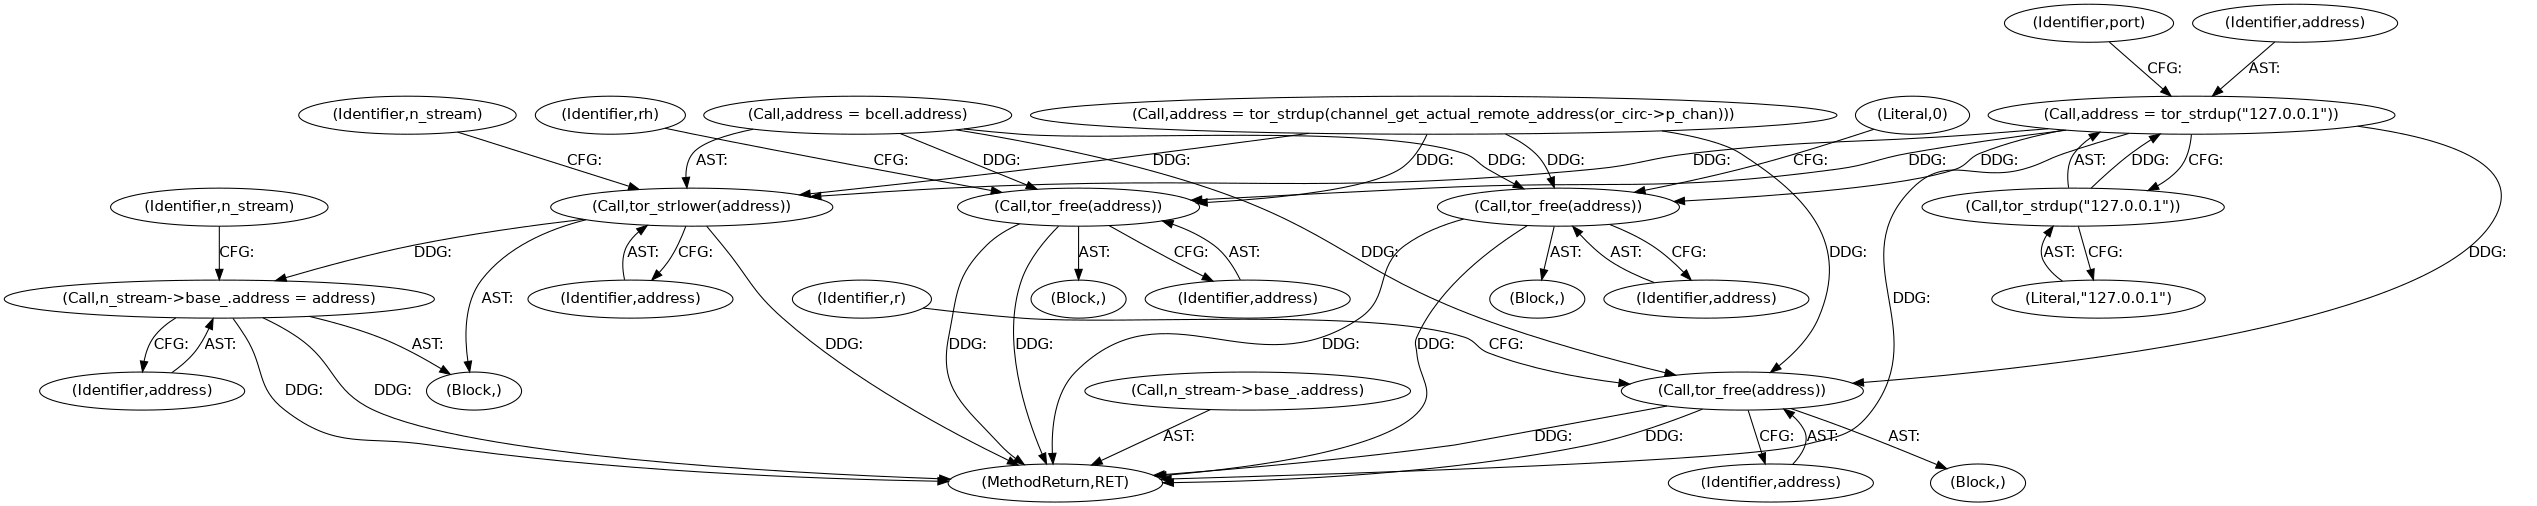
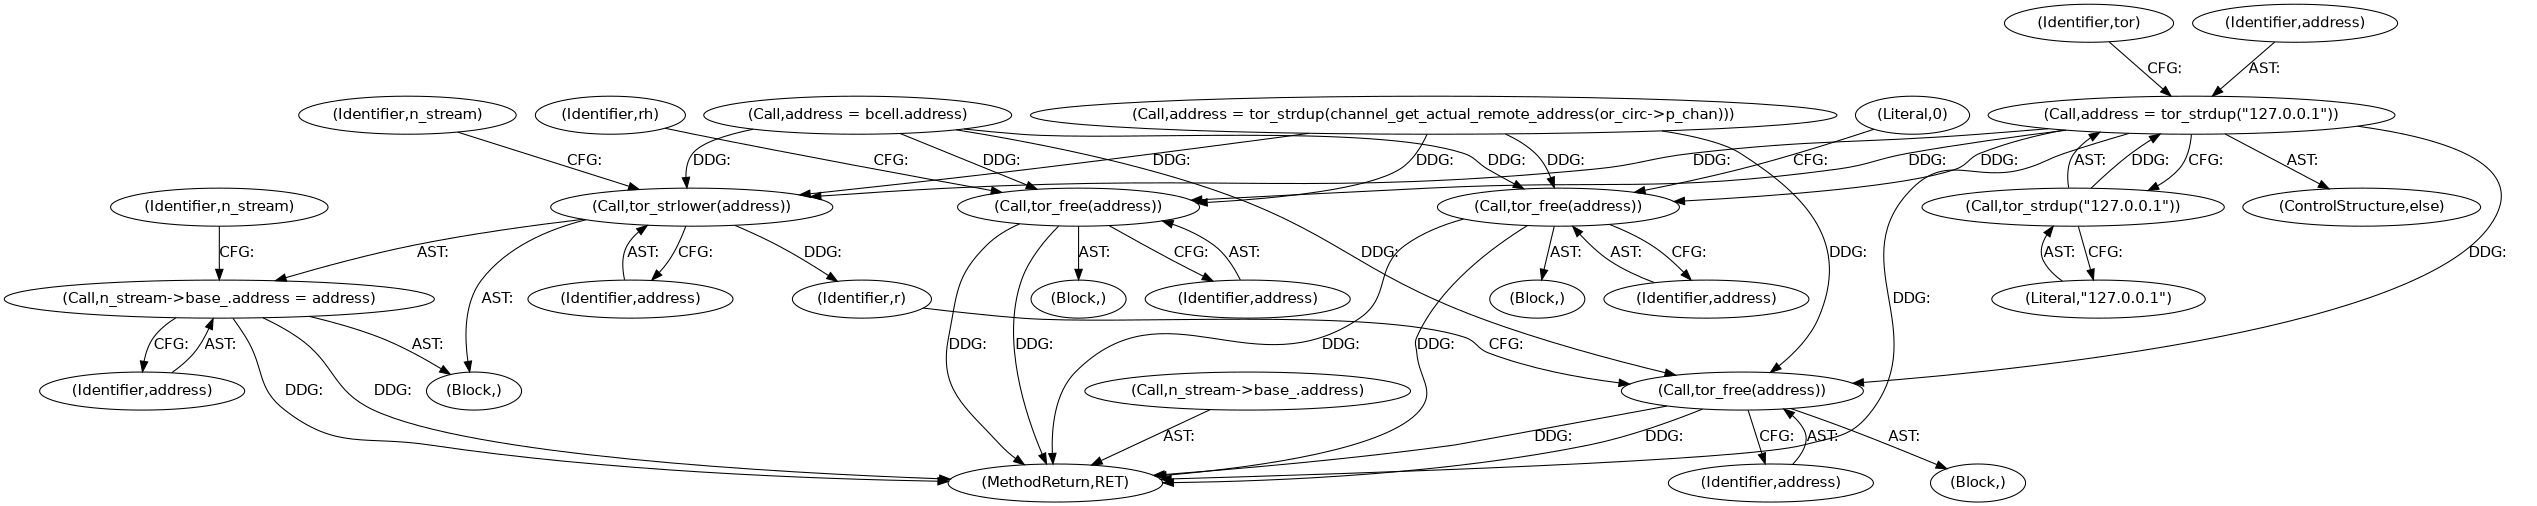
(2089, 23) -> (2089, 23)
(714, 161) -> (714, 161)
none -> (2362, 207)
(435, 253) -> (435, 253)
(841, 364) -> (783, 248)
